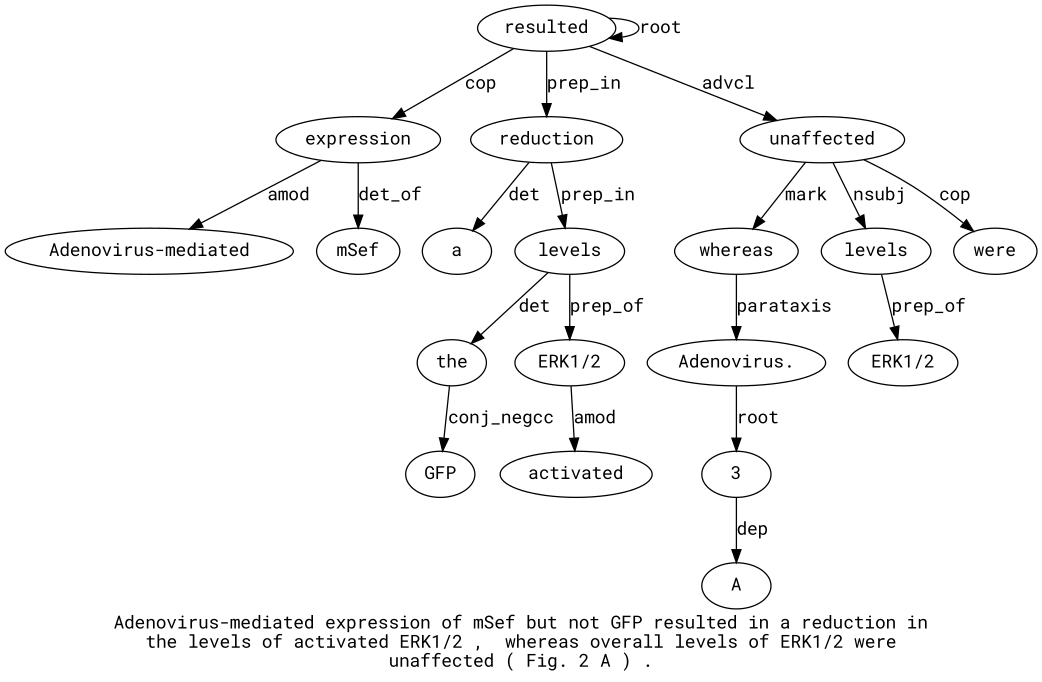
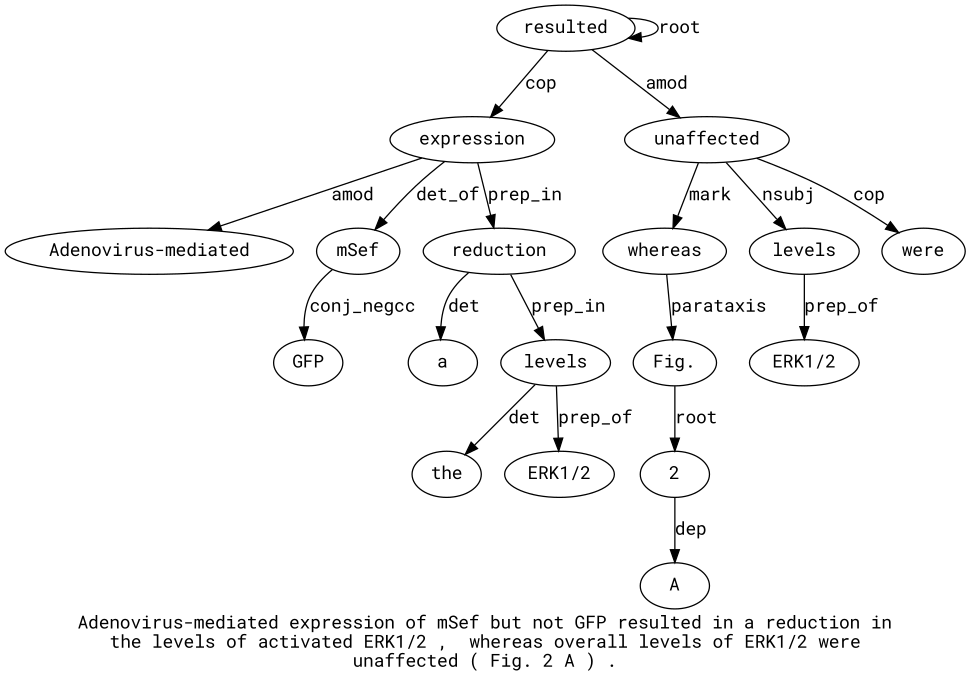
(547, 78) -> (484, 189)
(729, 84) -> (667, 84)
(736, 363) -> (675, 363)
(447, 412) -> (311, 295)
(576, 474) -> none
(736, 474) -> (675, 474)
